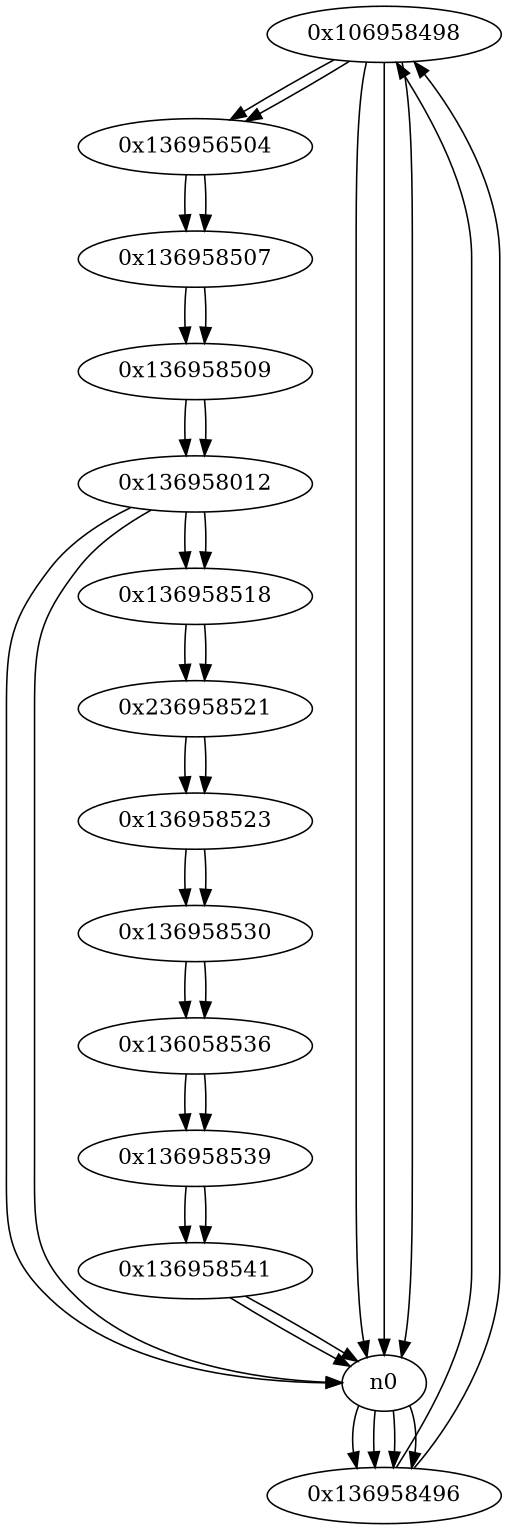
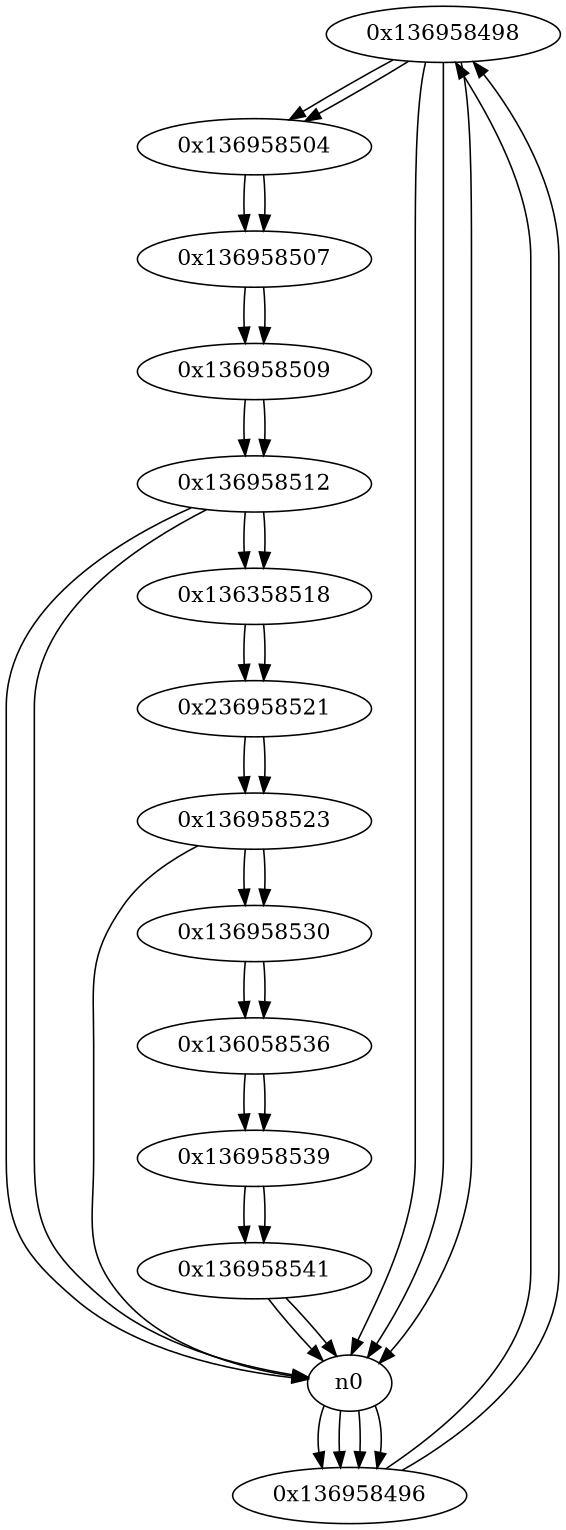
(384, 34) -> (443, 34)
(195, 147) -> (254, 147)
(195, 484) -> (254, 484)
(195, 596) -> (254, 596)
none -> (94, 1149)
